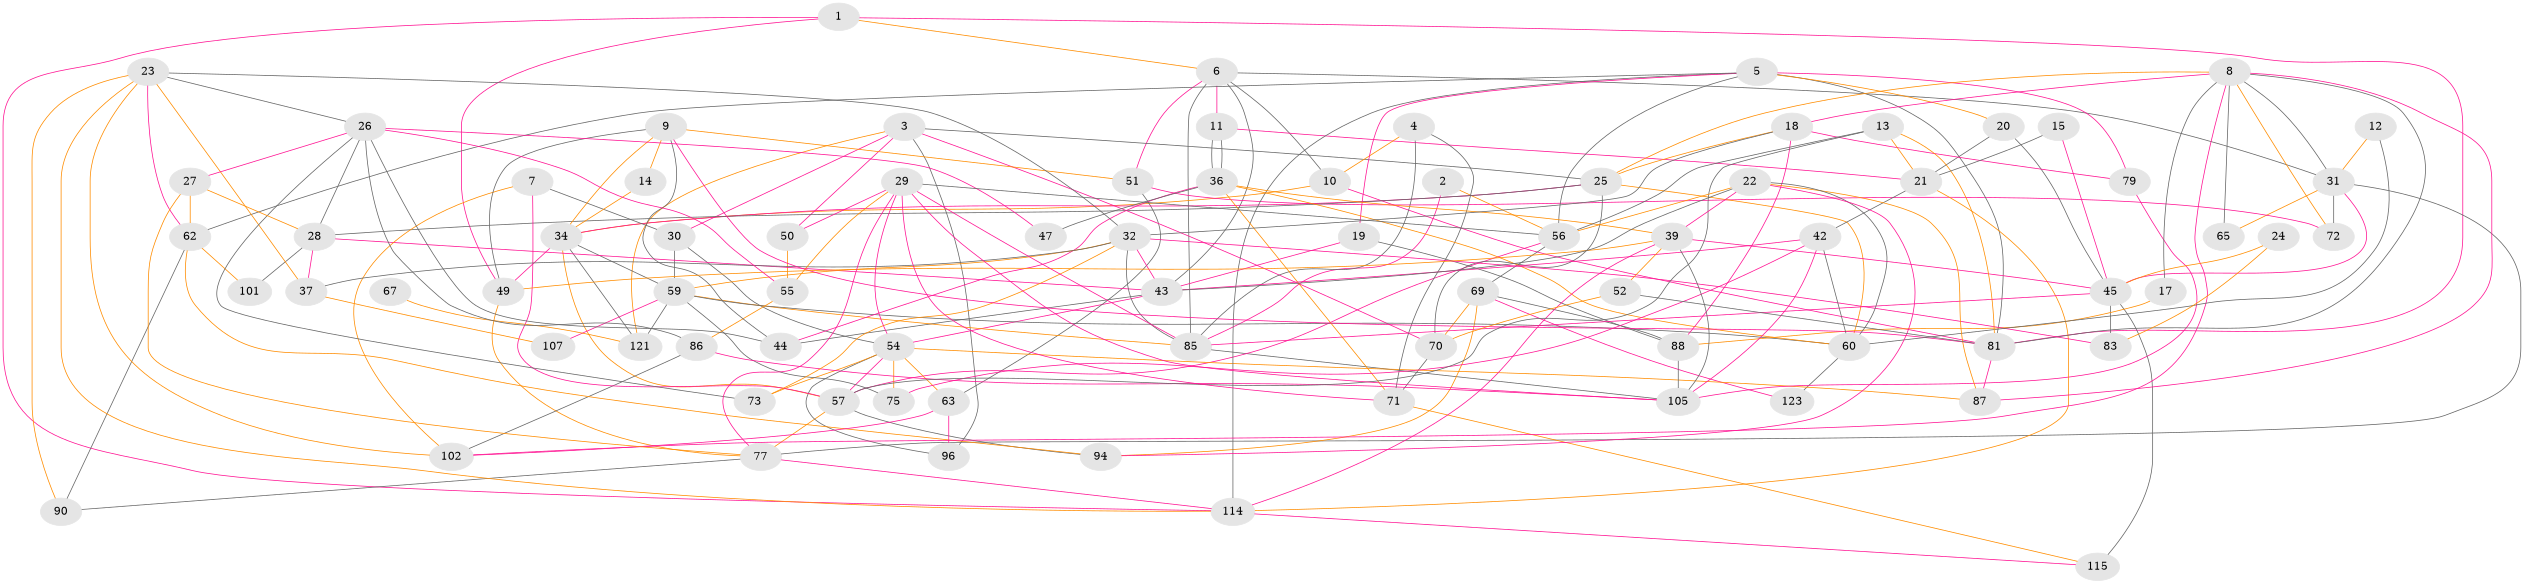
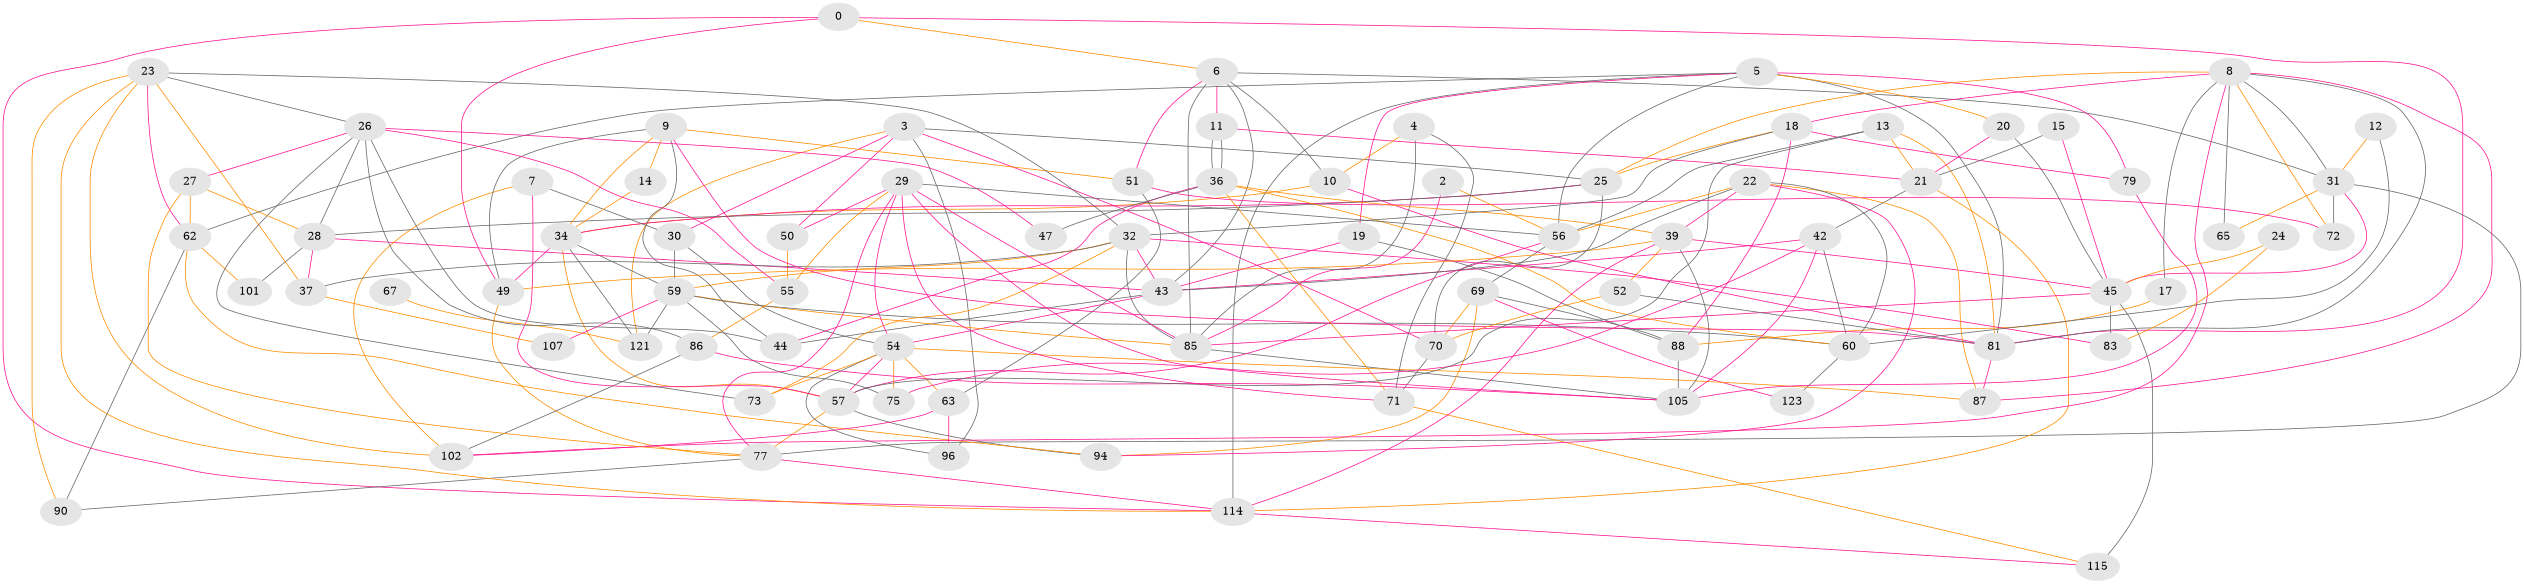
(839, 17) -> (839, 17)
(1965, 153) -> (1965, 153)
(1792, 210) -> none
